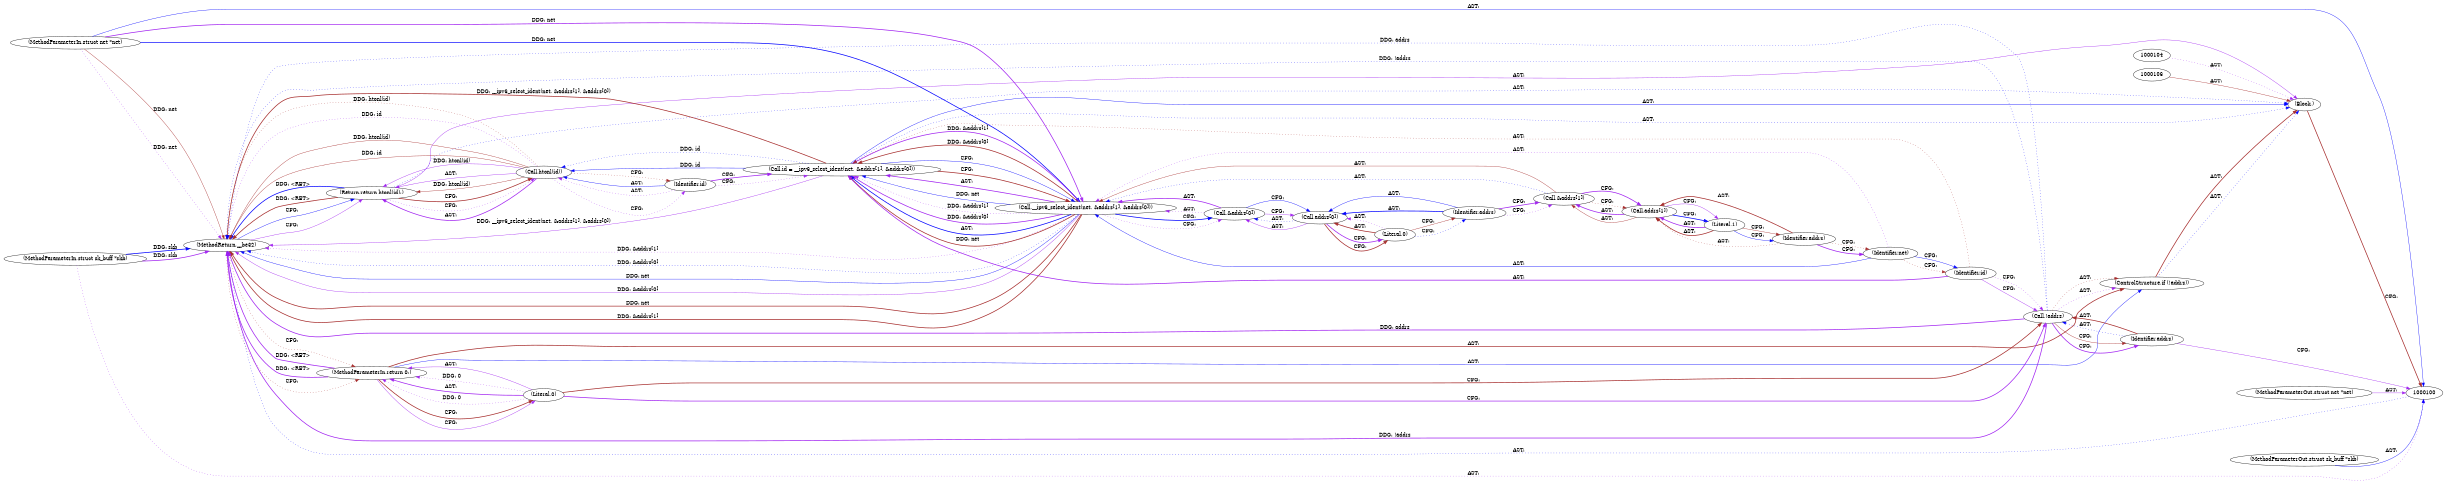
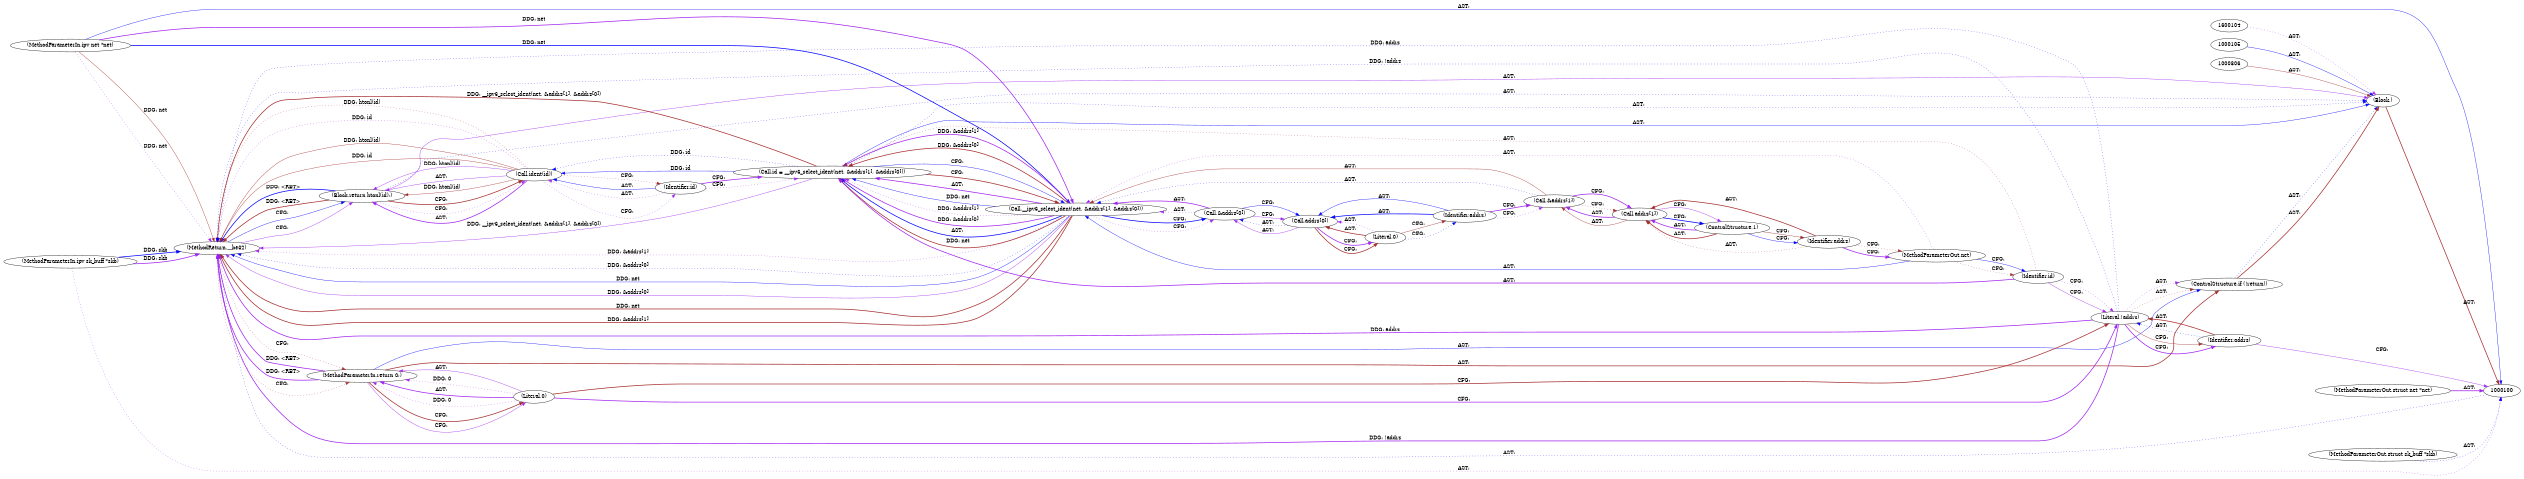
(75, 43) -> (70, 46)
none -> (2229, 45)
(2152, 55) -> (2229, 26)
(2152, 75) -> (2229, 64)
(544, 172) -> (534, 175)
(372, 193) -> (362, 196)
(1725, 225) -> (1732, 228)
(1890, 253) -> (1937, 256)
(75, 259) -> (70, 262)
(2152, 283) -> (2229, 284)
(2392, 297) -> (2470, 302)
(2048, 317) -> (2120, 318)
(2387, 393) -> (2465, 391)
(2395, 456) -> (2473, 451)
